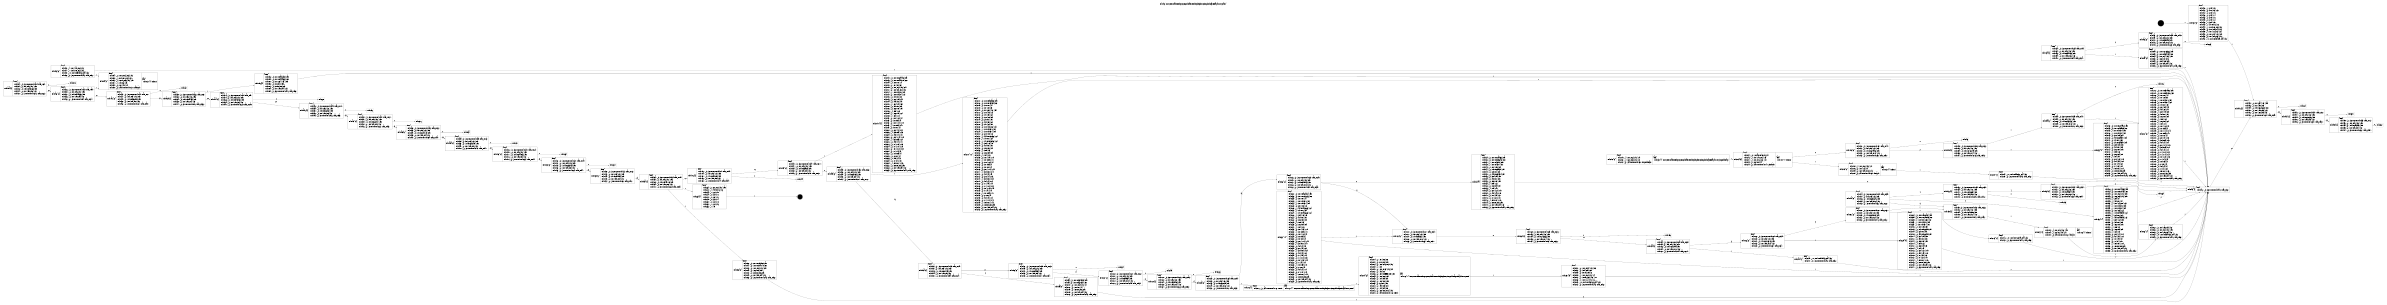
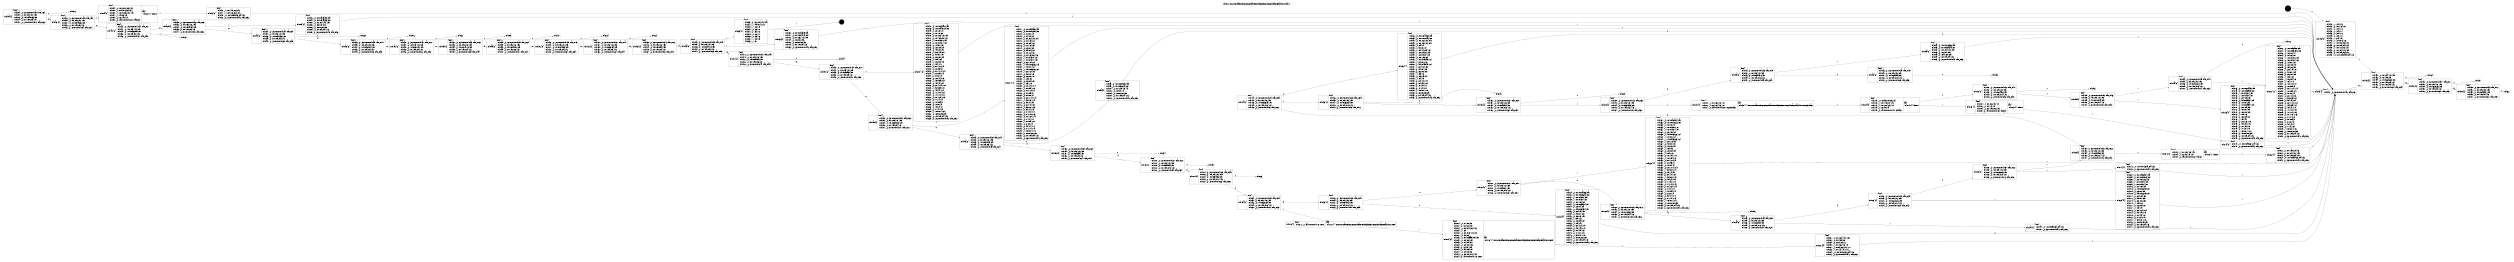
(96, 76) -> (182, 14)
none -> (1622, 105)
(1356, 237) -> (1583, 176)
